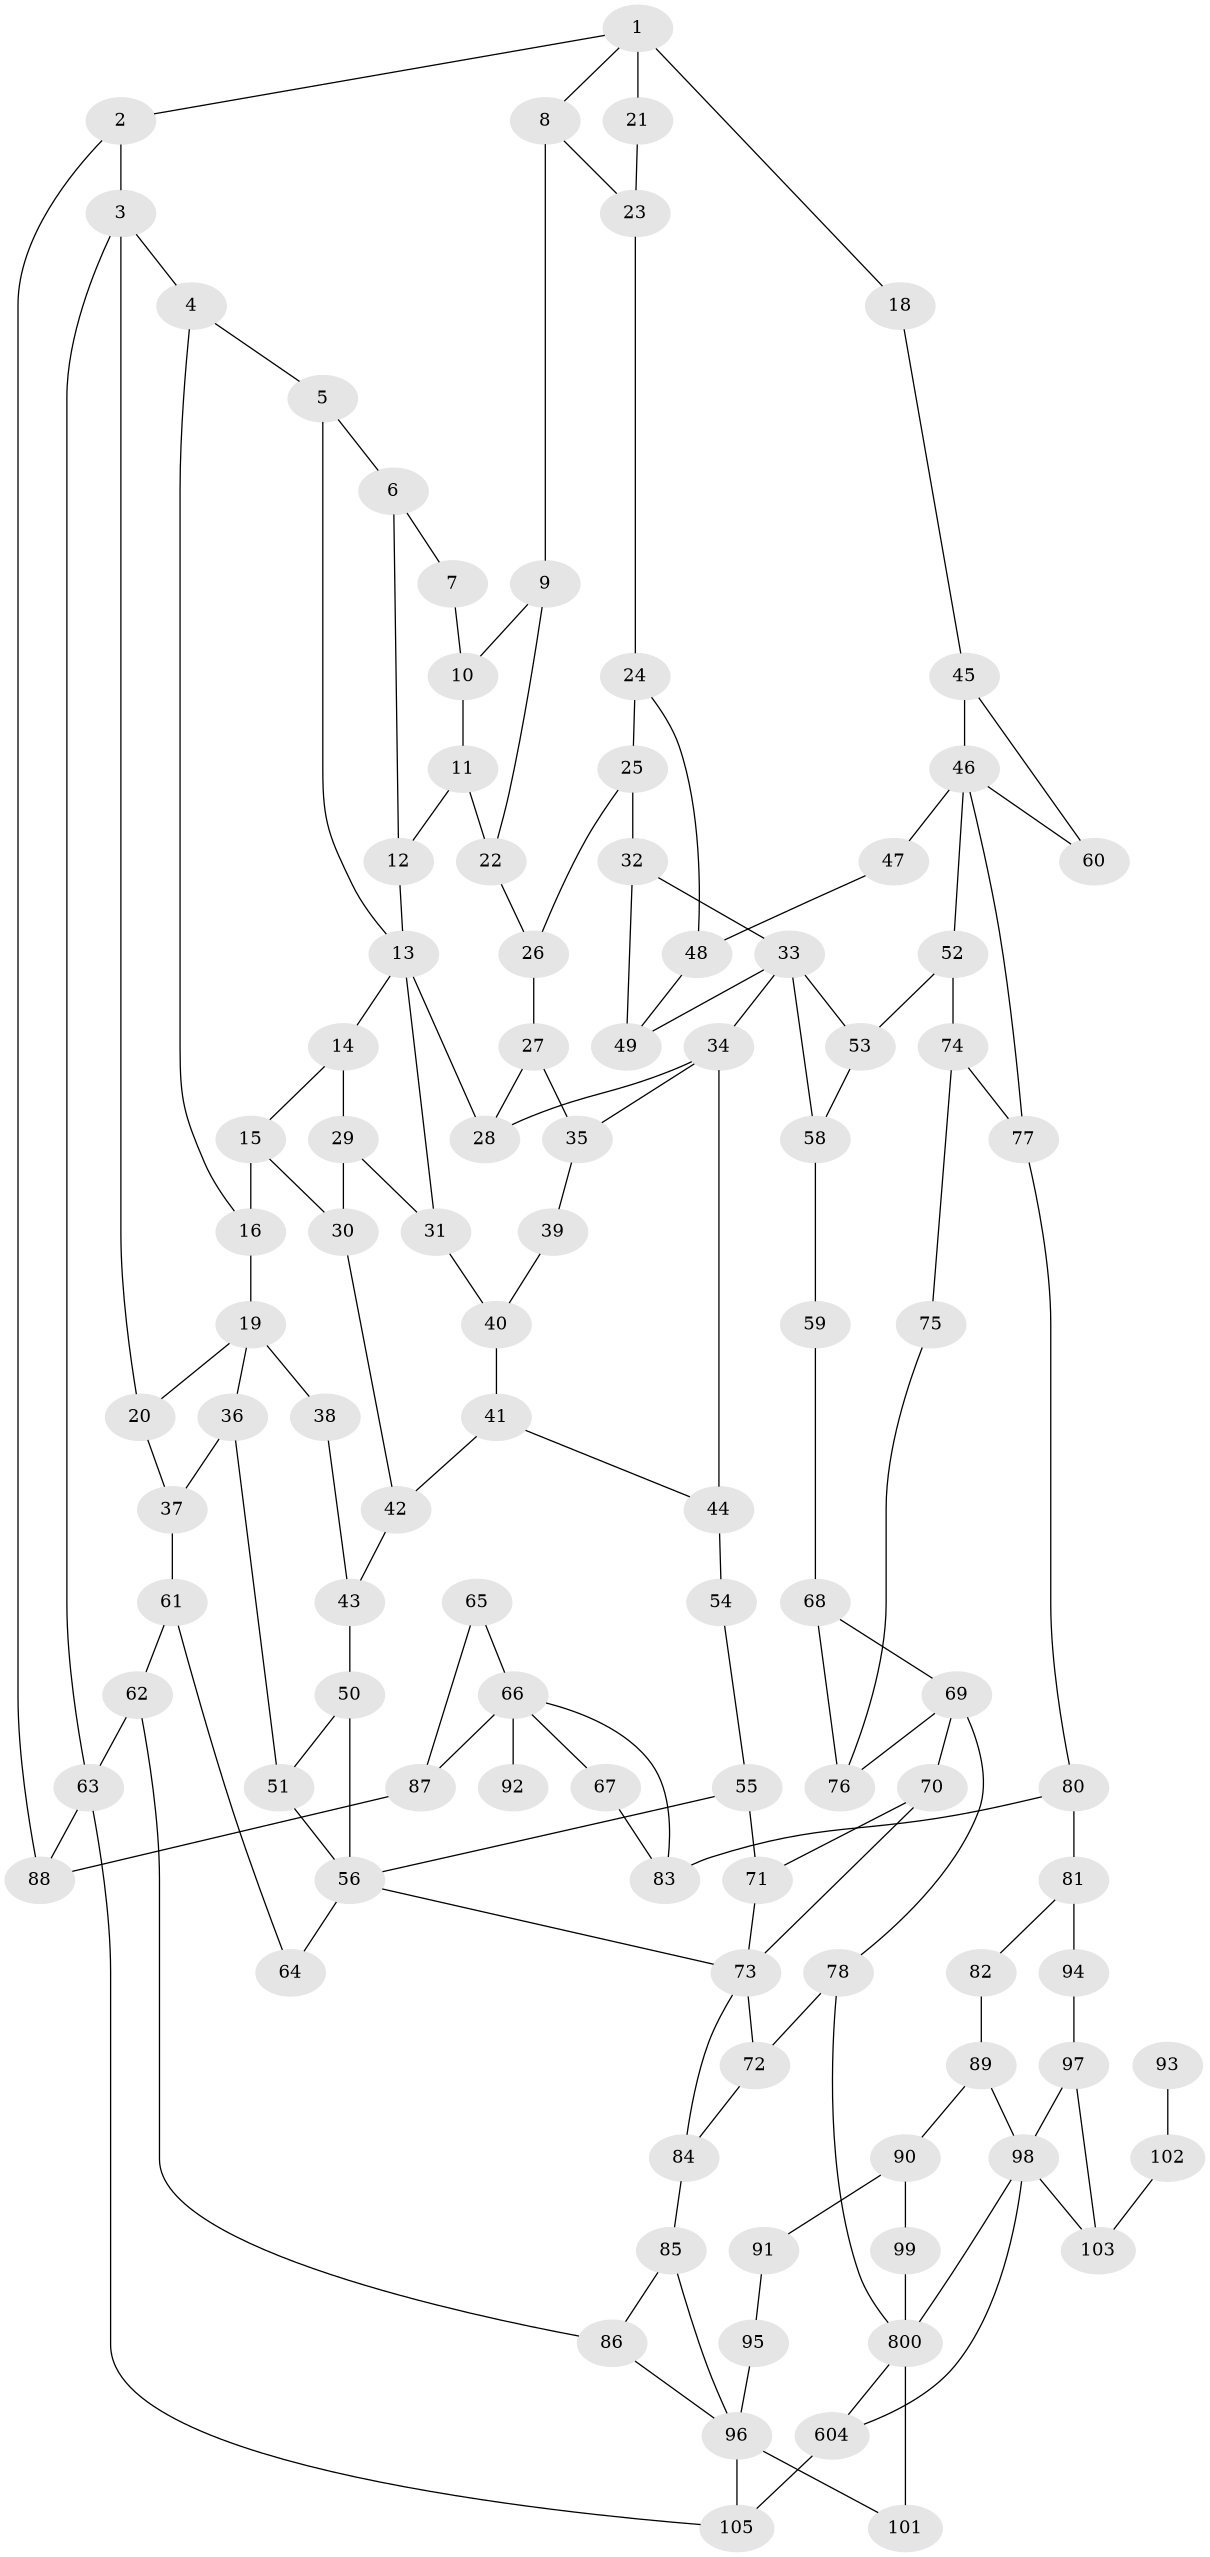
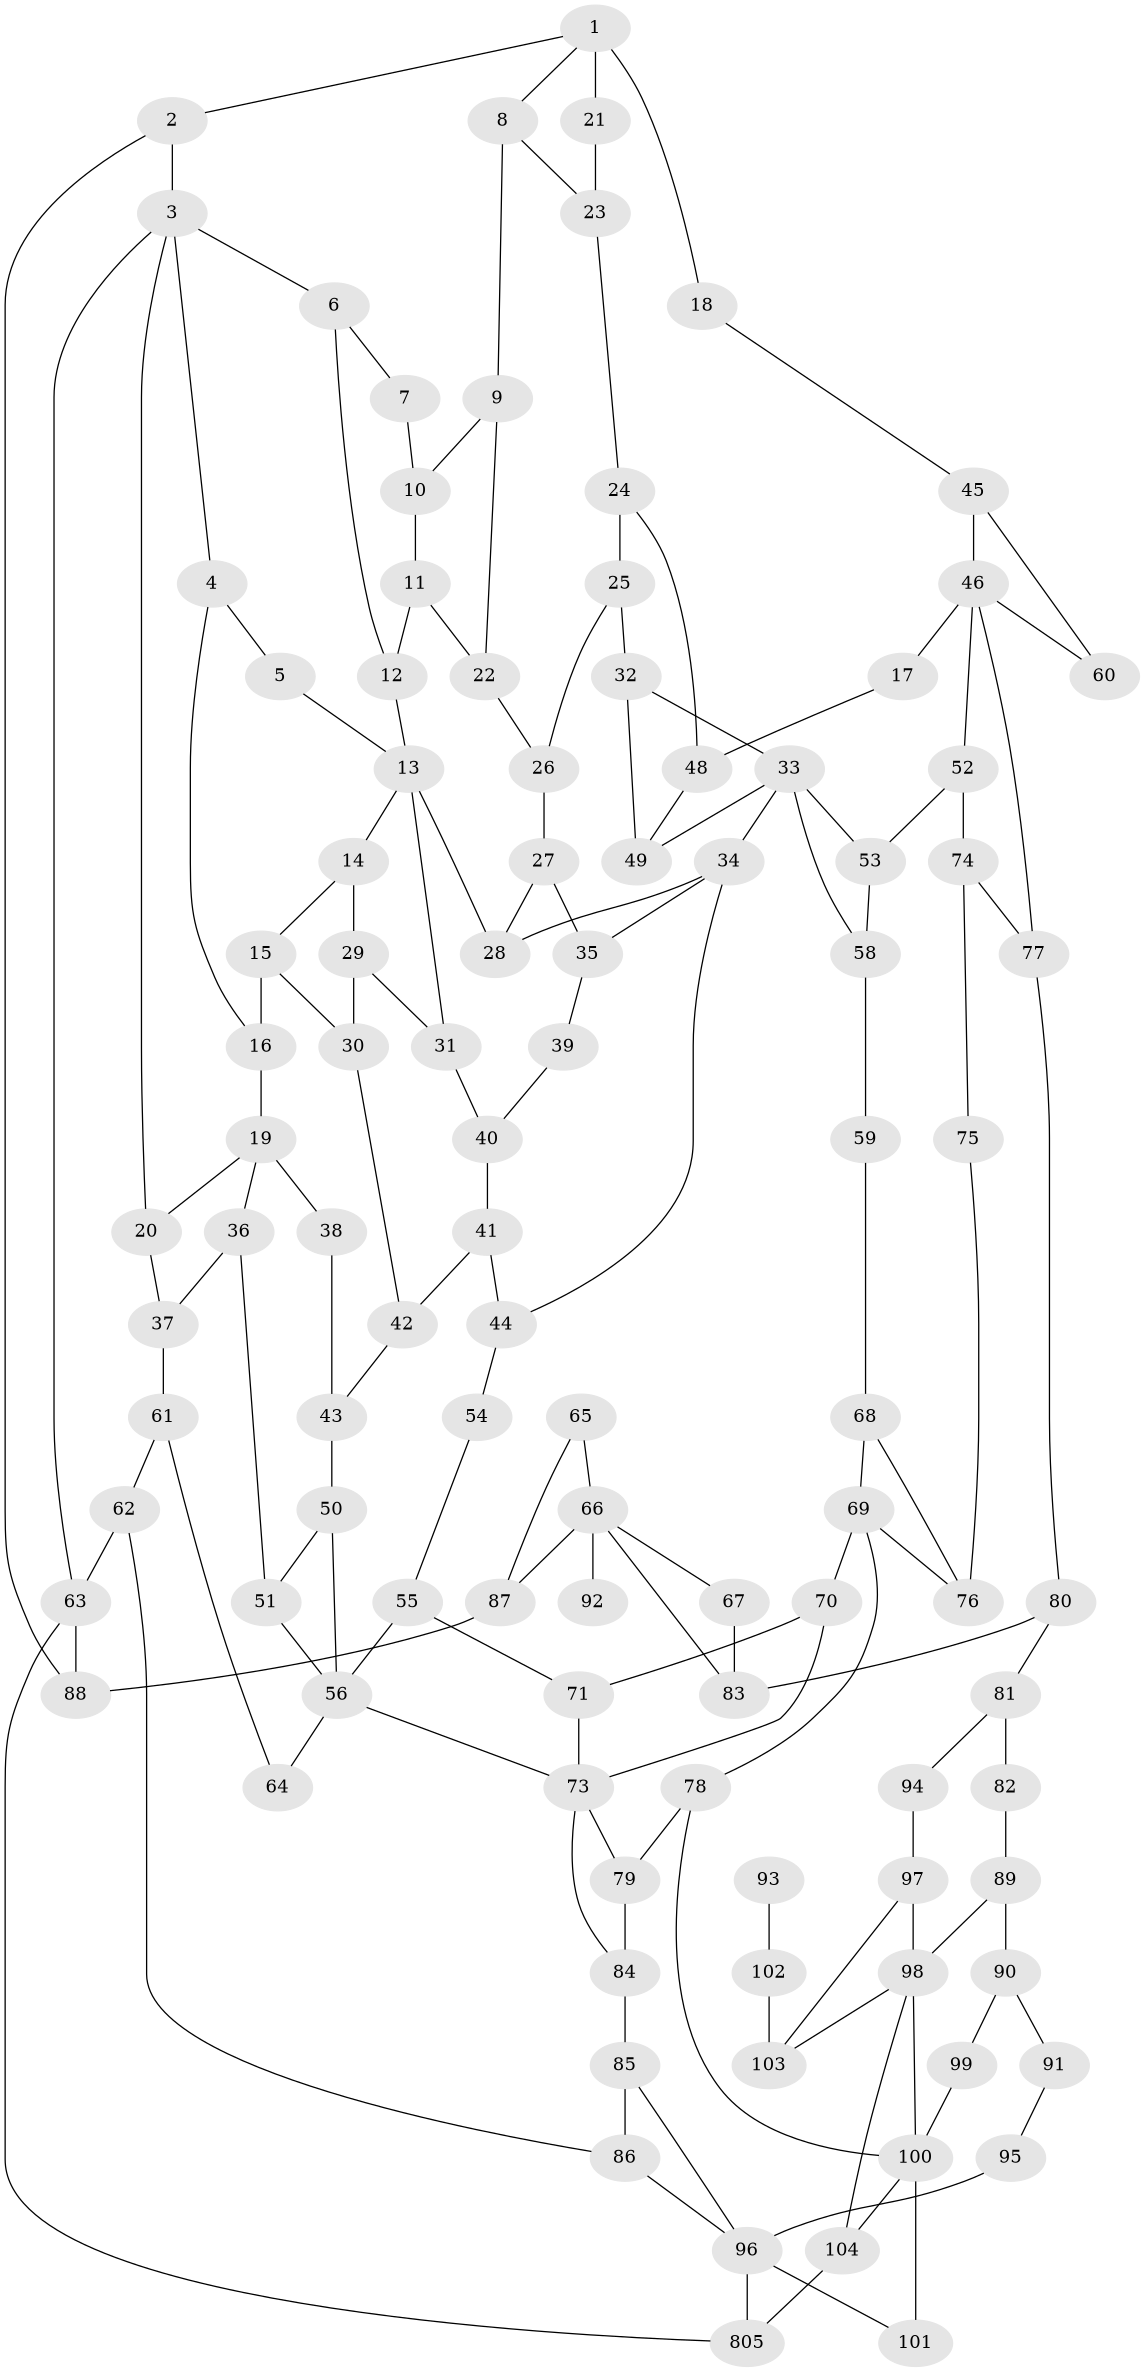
(358, 445) -> (253, 260)
(894, 862) -> (903, 676)
(755, 2065) -> (625, 1880)
(905, 2343) -> (916, 2158)
(832, 2436) -> (842, 2251)
(737, 2528) -> (747, 2343)
